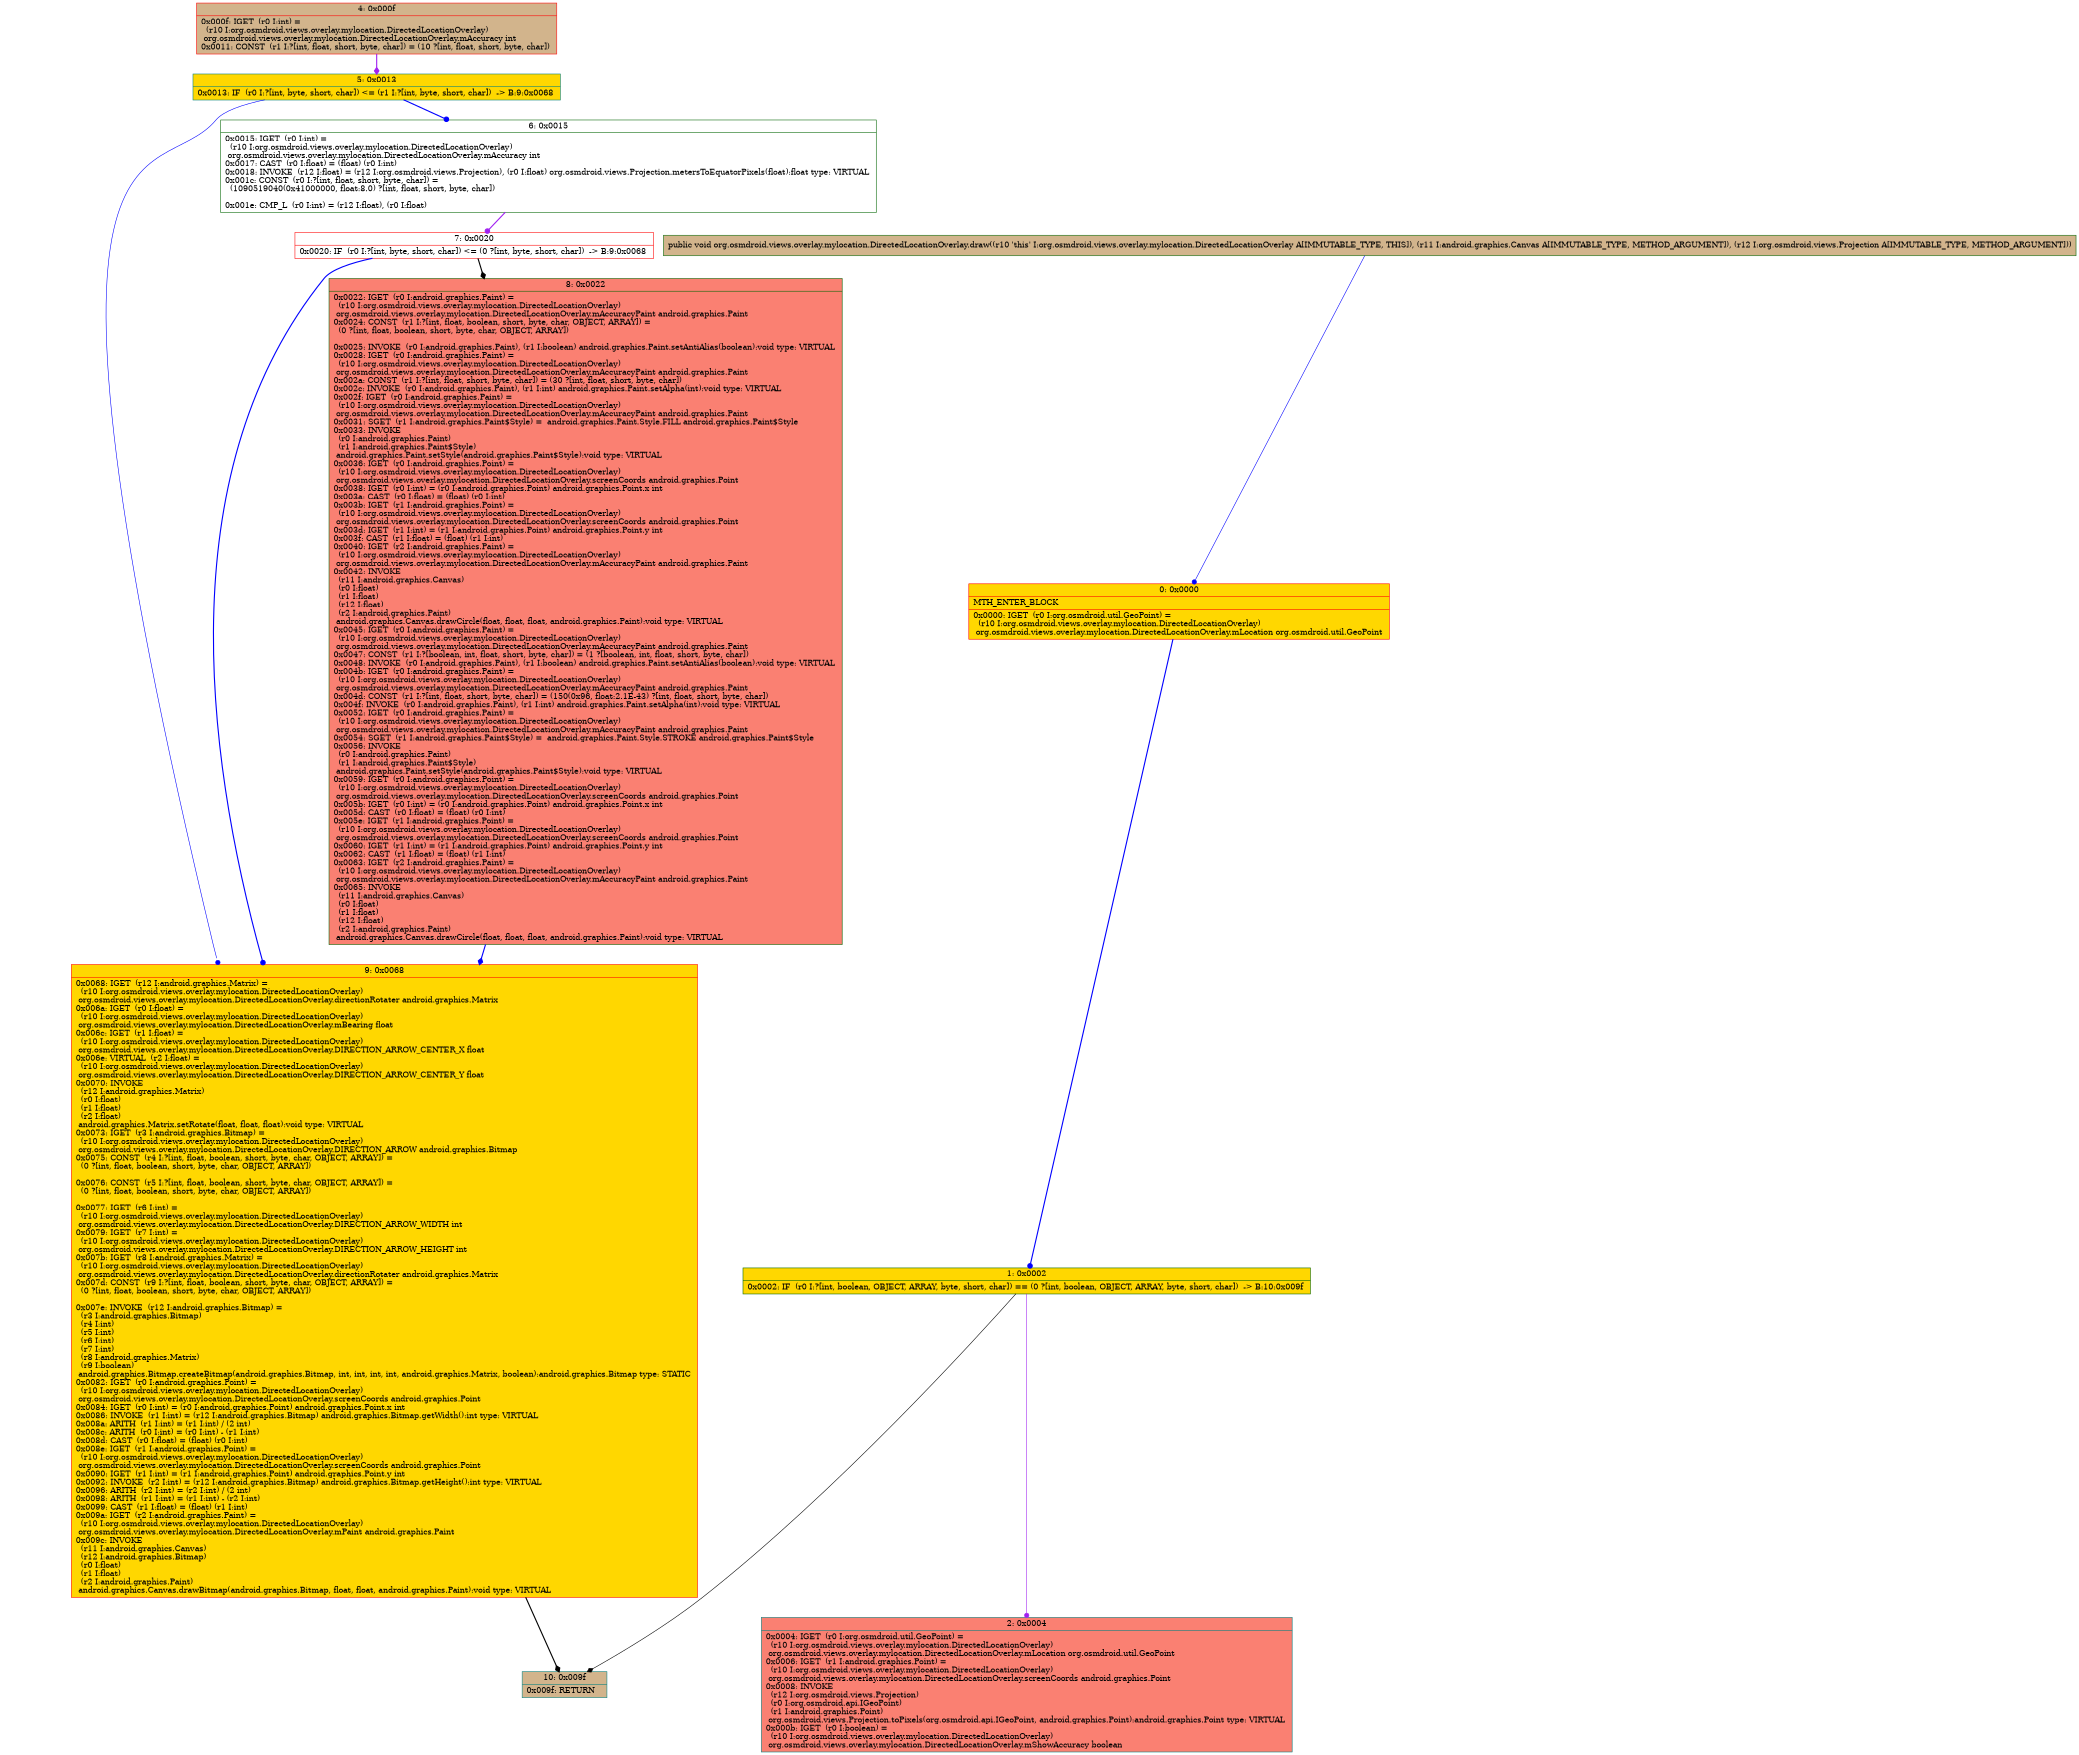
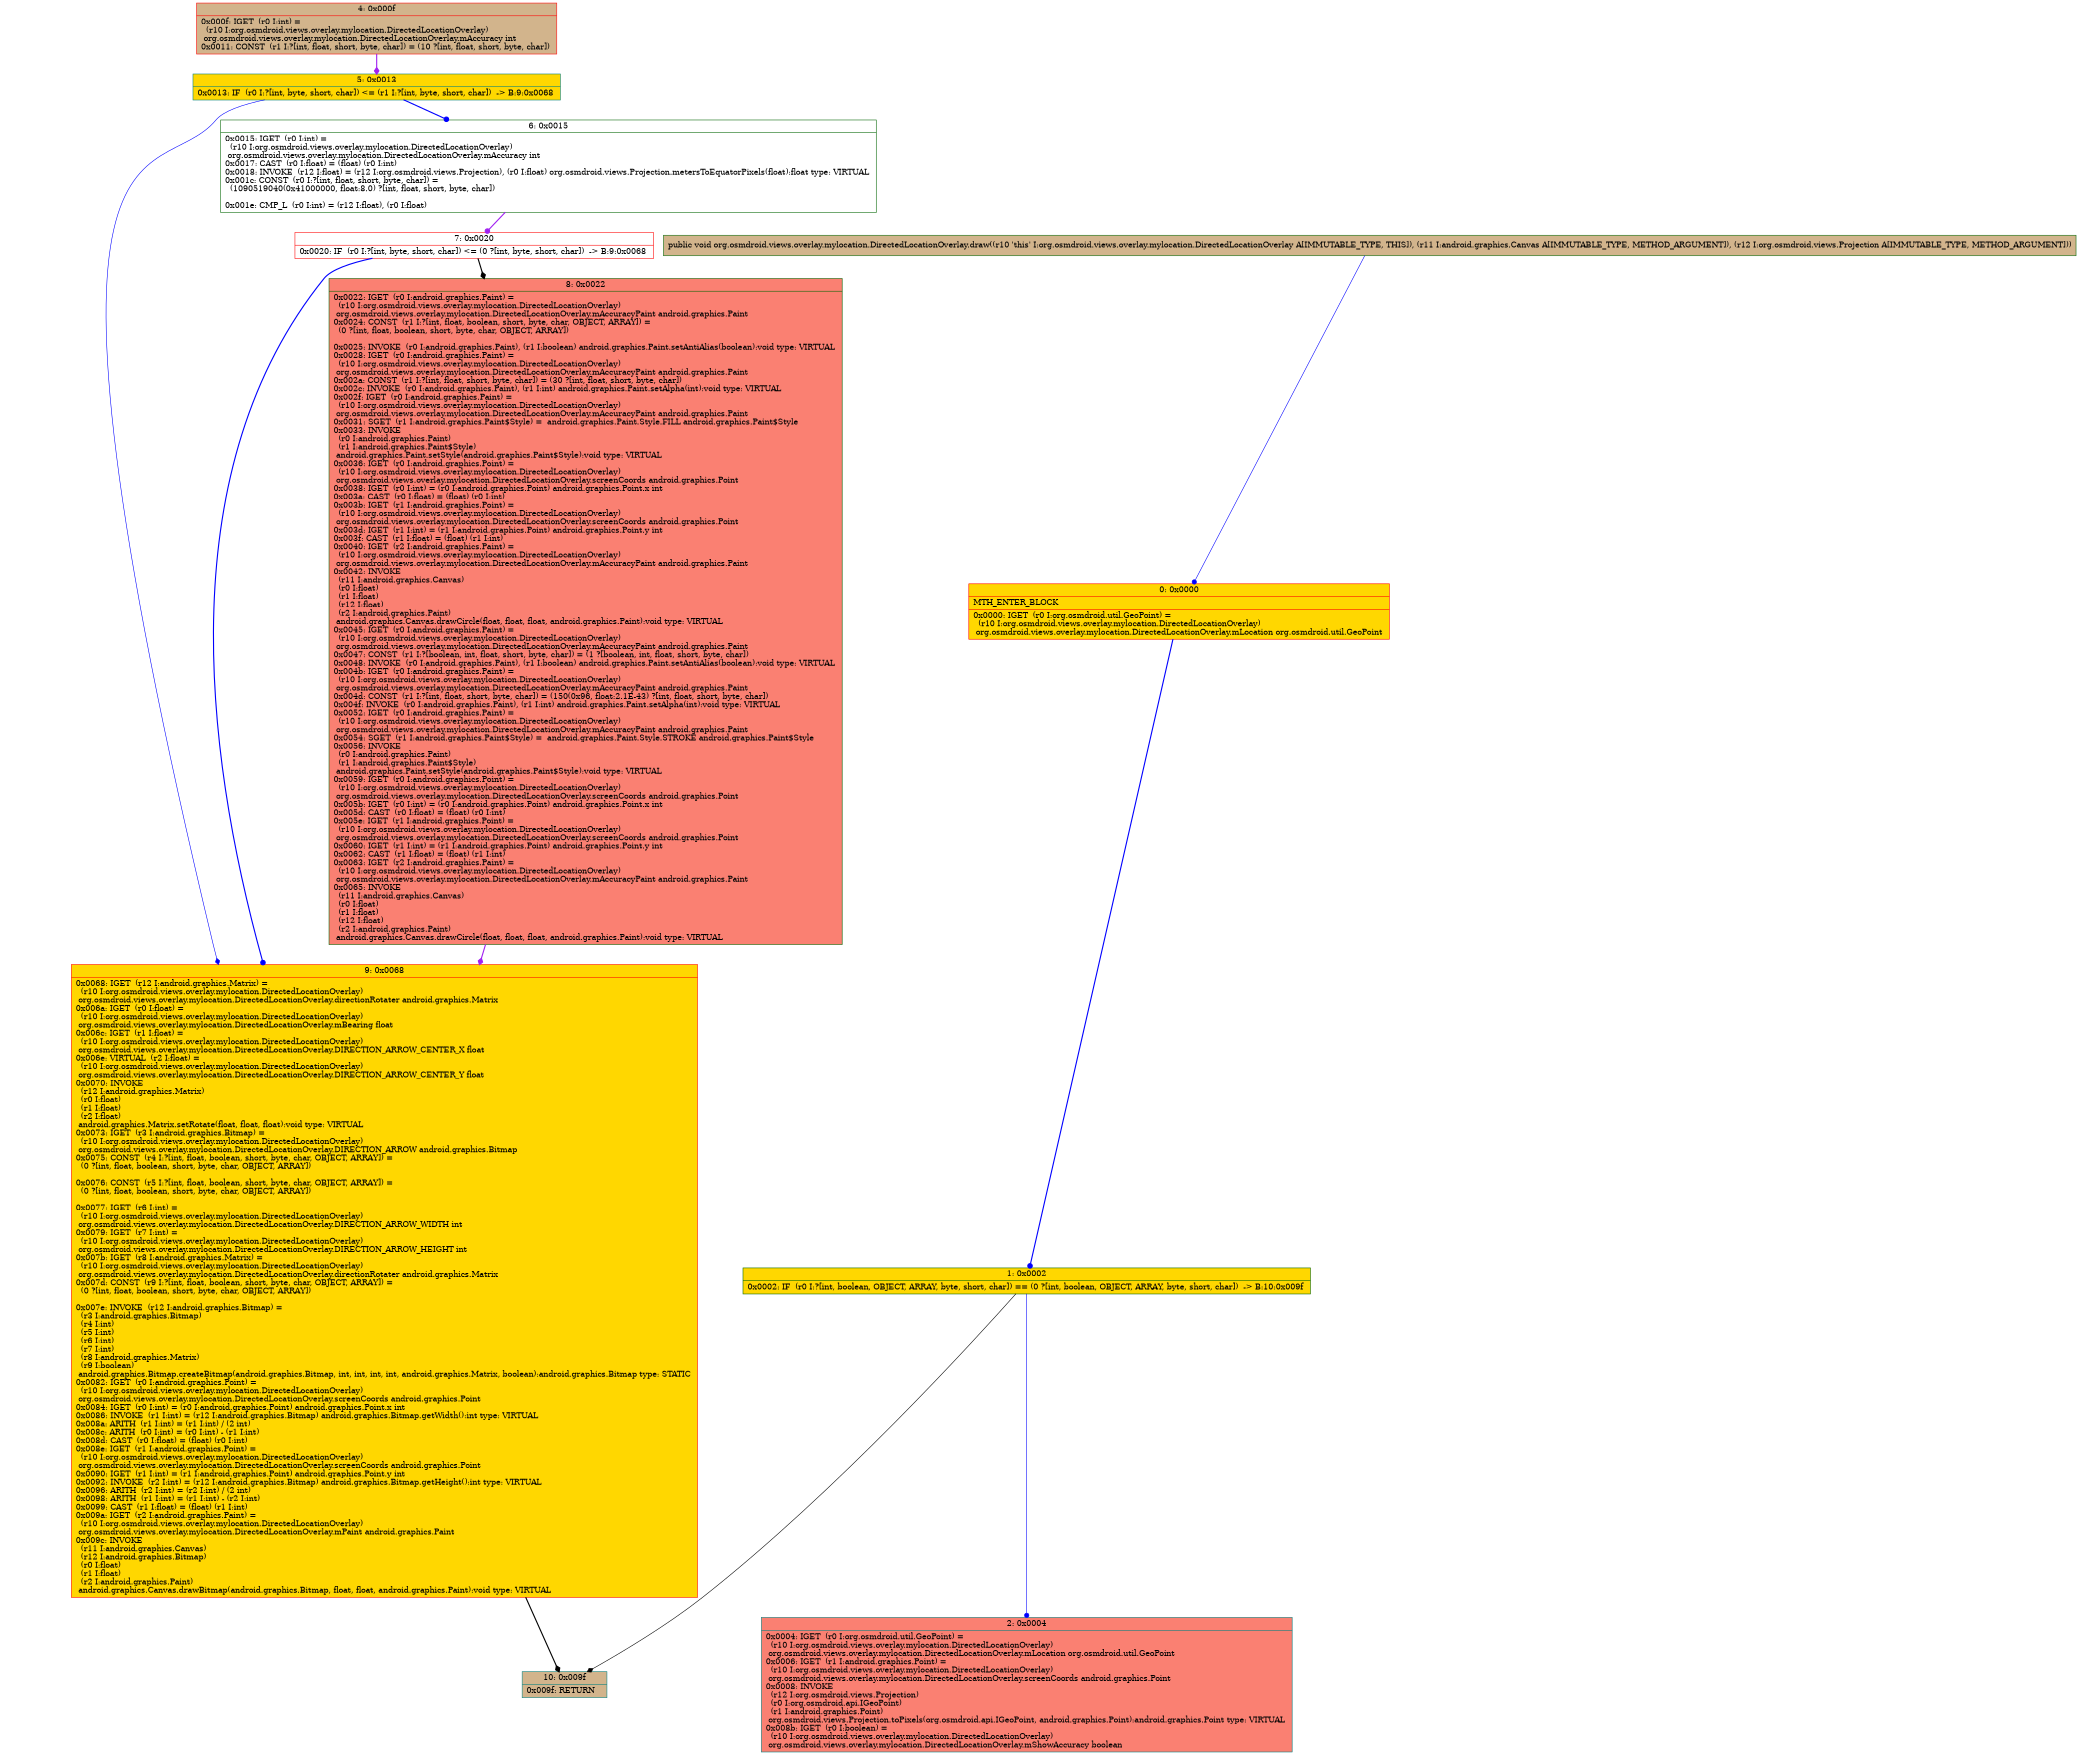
(123, 494) -> (123, 494)
(483, 951) -> (483, 951)
(1027, 1453) -> (1027, 1453)
(828, 1728) -> (828, 1728)
